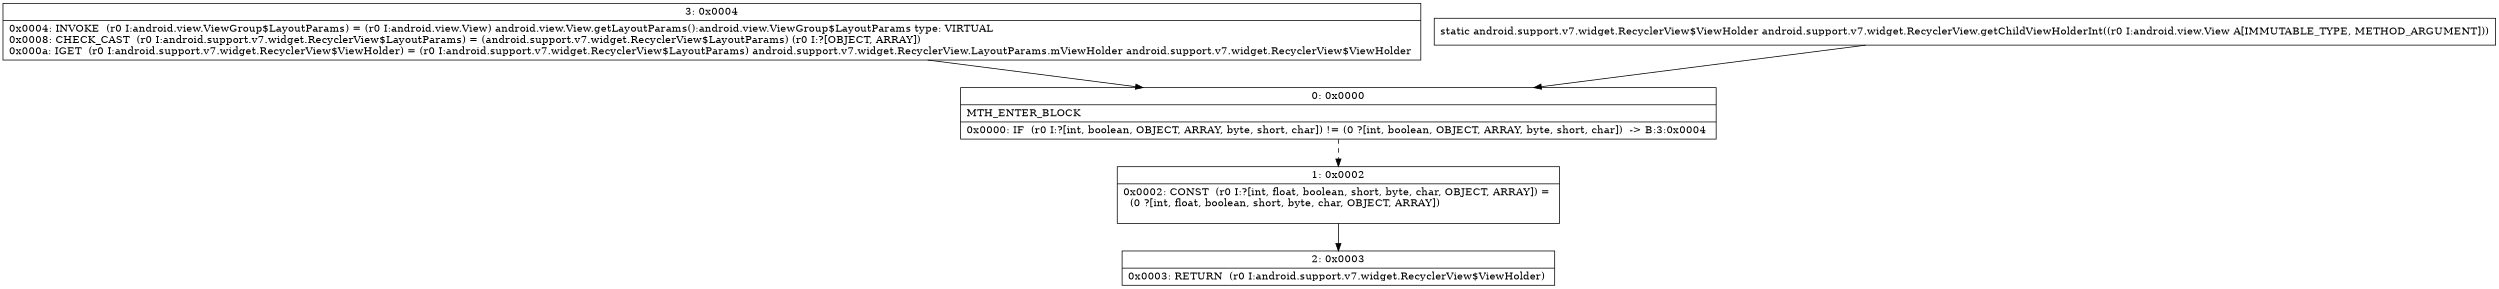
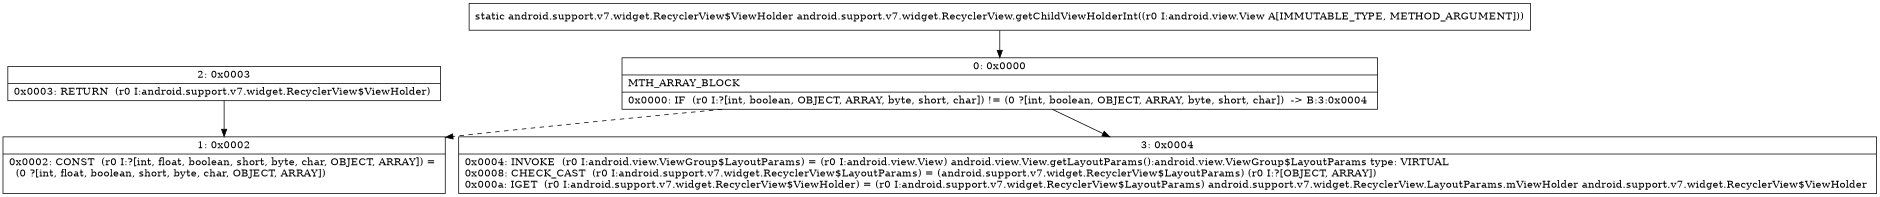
(1032, 73) -> (1078, 121)
(1024, 113) -> (684, 83)
(1338, 233) -> (224, 115)
